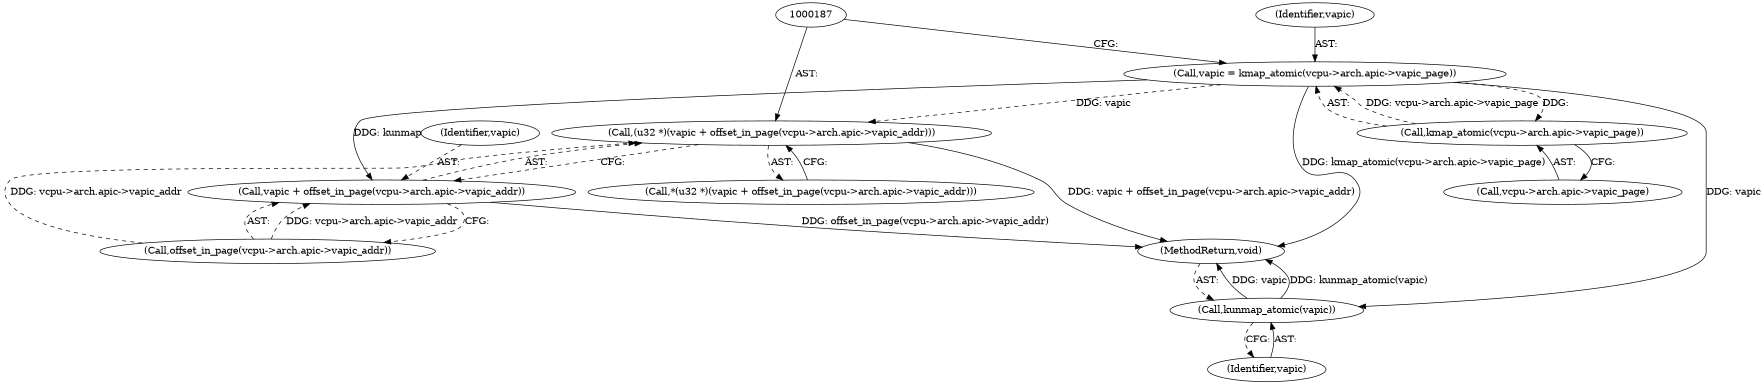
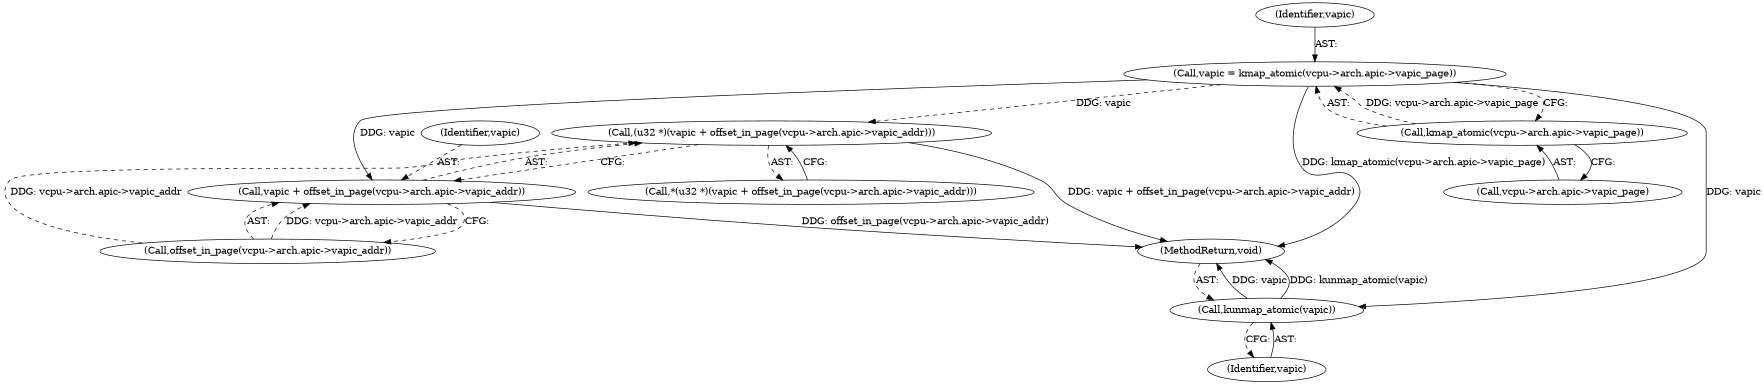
(811, 15) -> none
(1557, 104) -> (1557, 104)
(388, 133) -> (388, 133)
